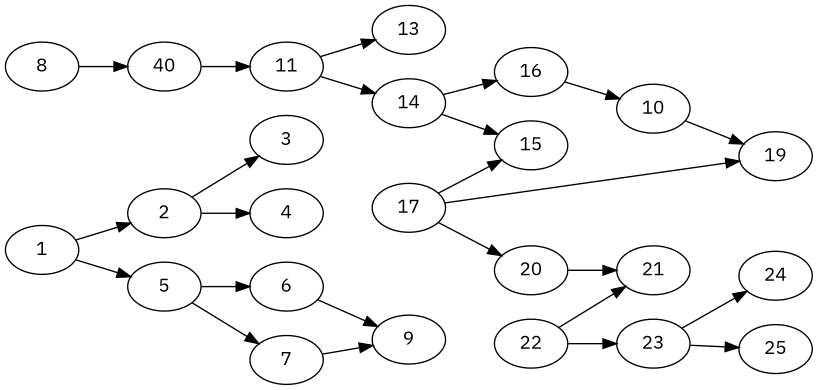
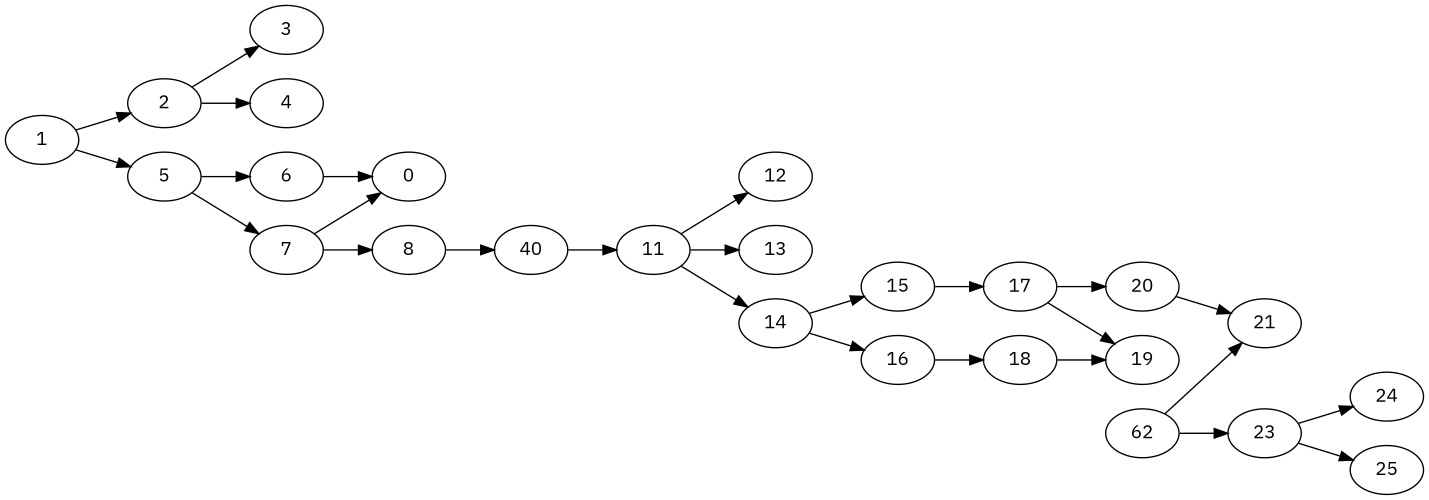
(653, 109) -> (1020, 360)
none -> (776, 177)
(464, 180) -> (952, 287)
none -> (341, 250)
(409, 340) -> (409, 177)
(531, 344) -> (1142, 433)
